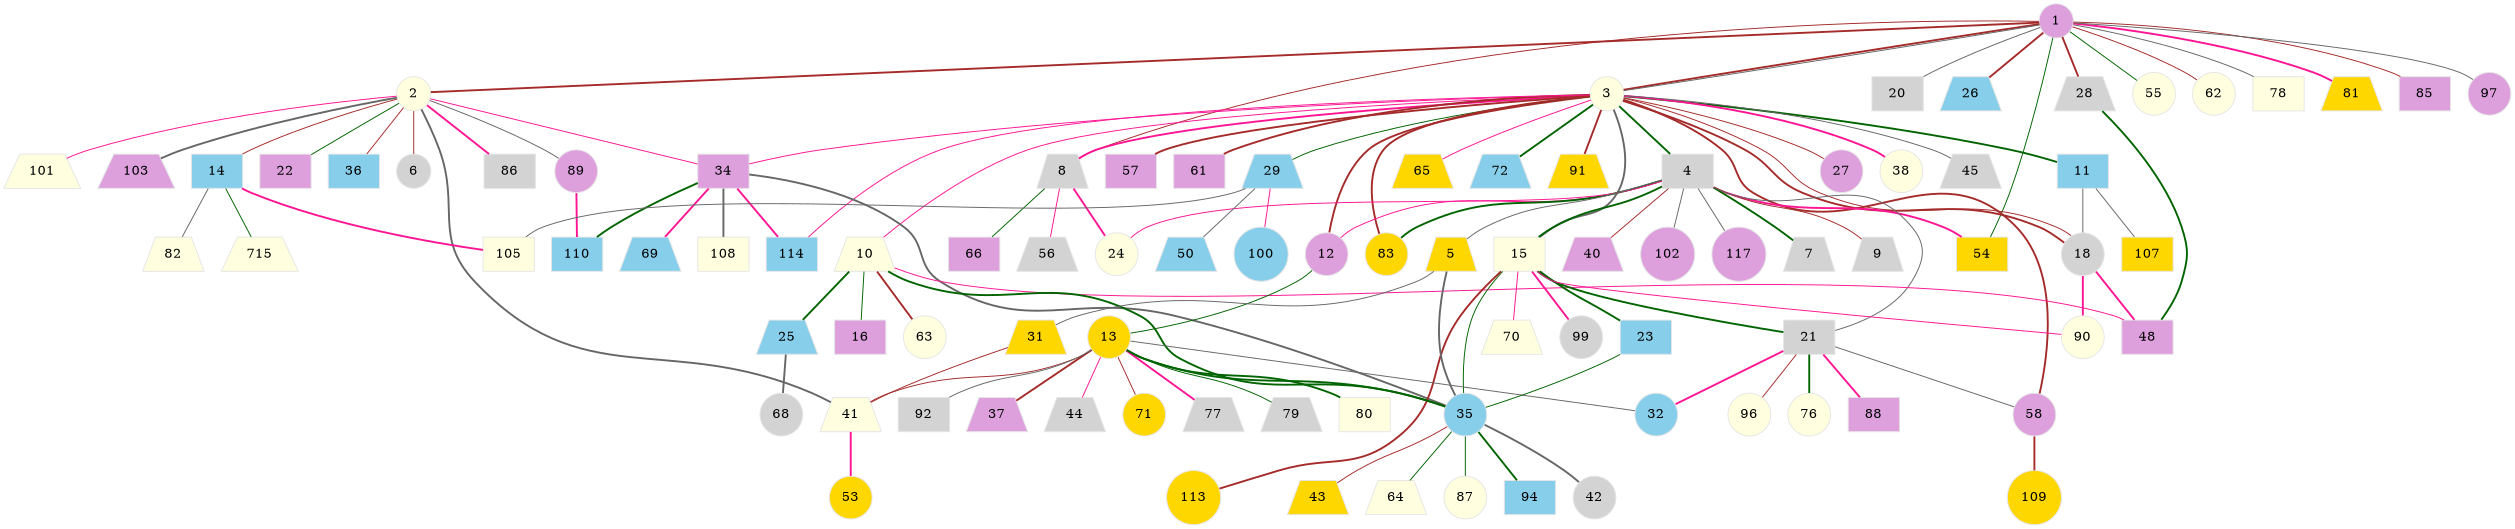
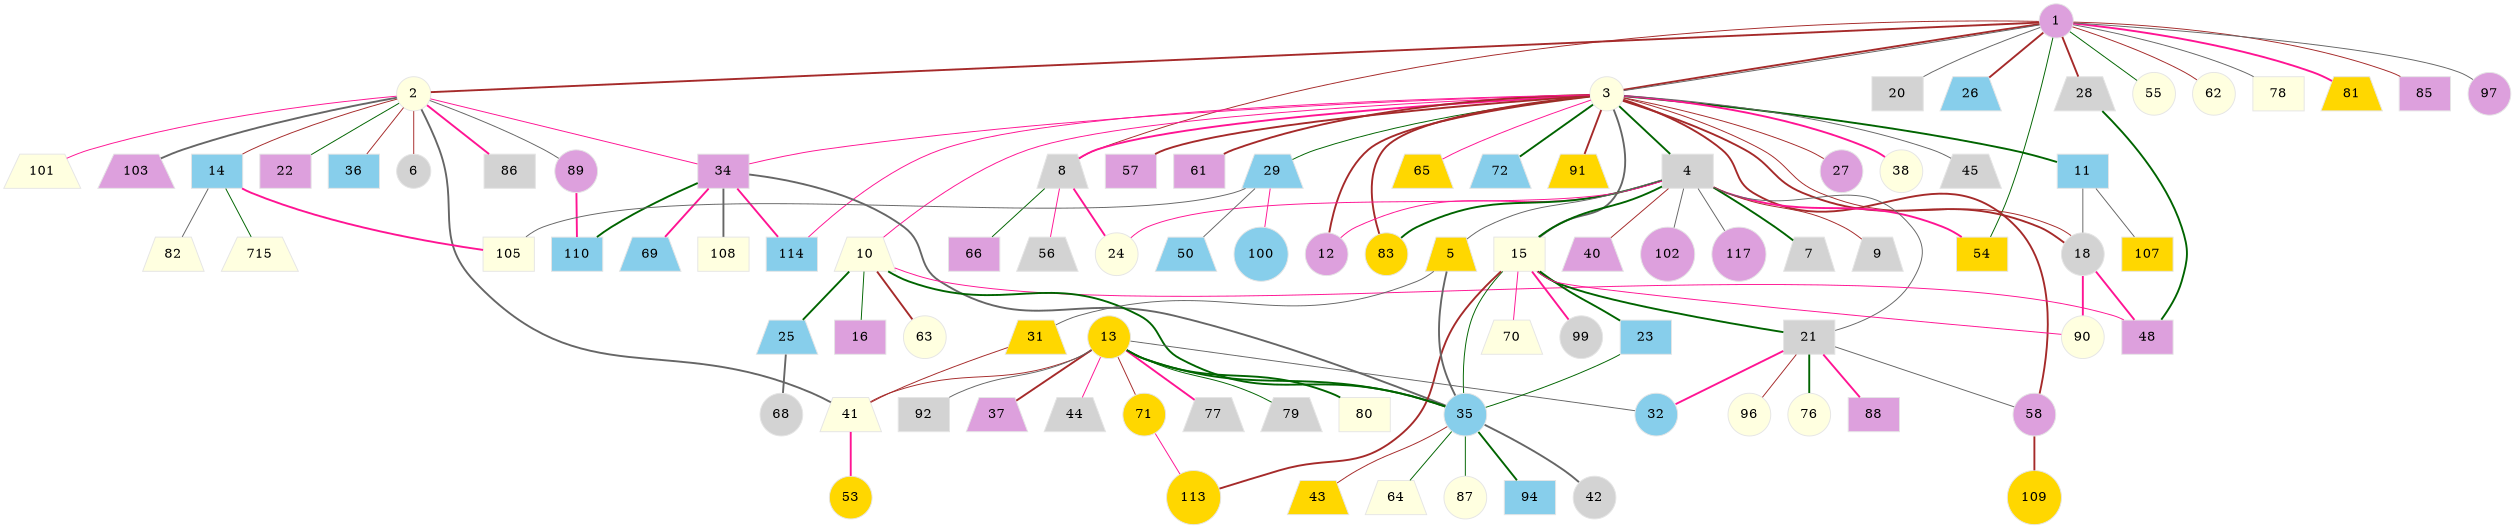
(1225, 311) -> none
none -> (1168, 454)
